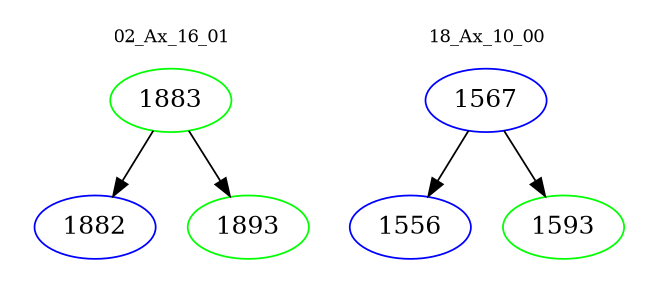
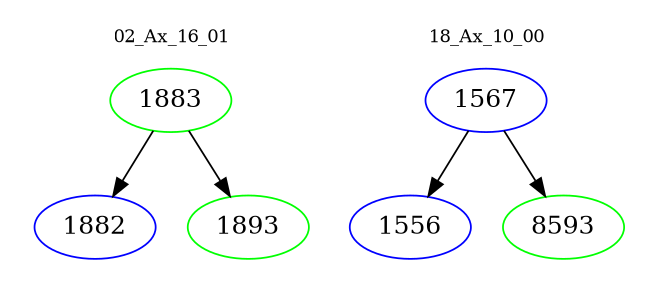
(564, 227) -> (564, 227)
